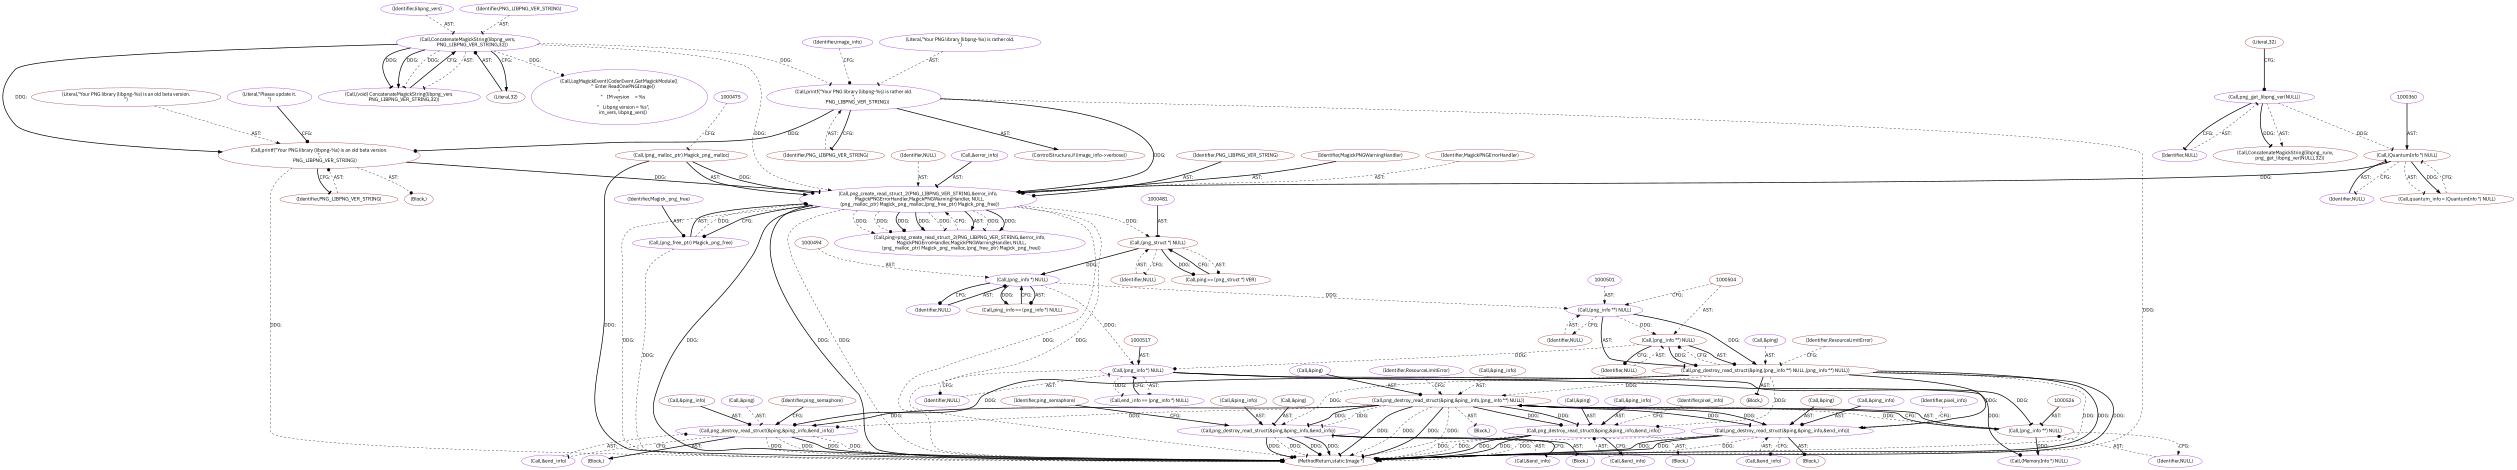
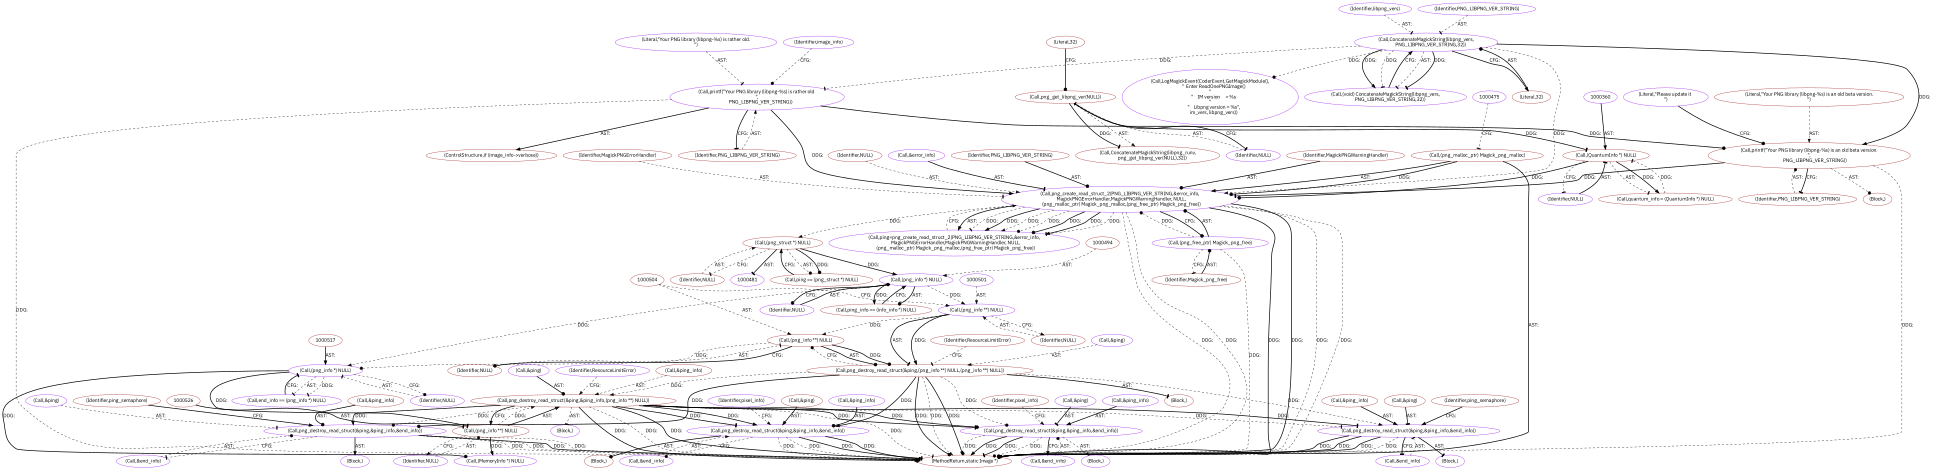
(2264, 97) -> (1065, 97)
(2335, 126) -> (1328, 130)
(2448, 177) -> (1667, 177)
(659, 199) -> (1196, 280)
(1158, 220) -> (765, 261)
none -> (1195, 259)
(1221, 280) -> (822, 280)
(1022, 310) -> (876, 310)
(611, 325) -> (1534, 325)
